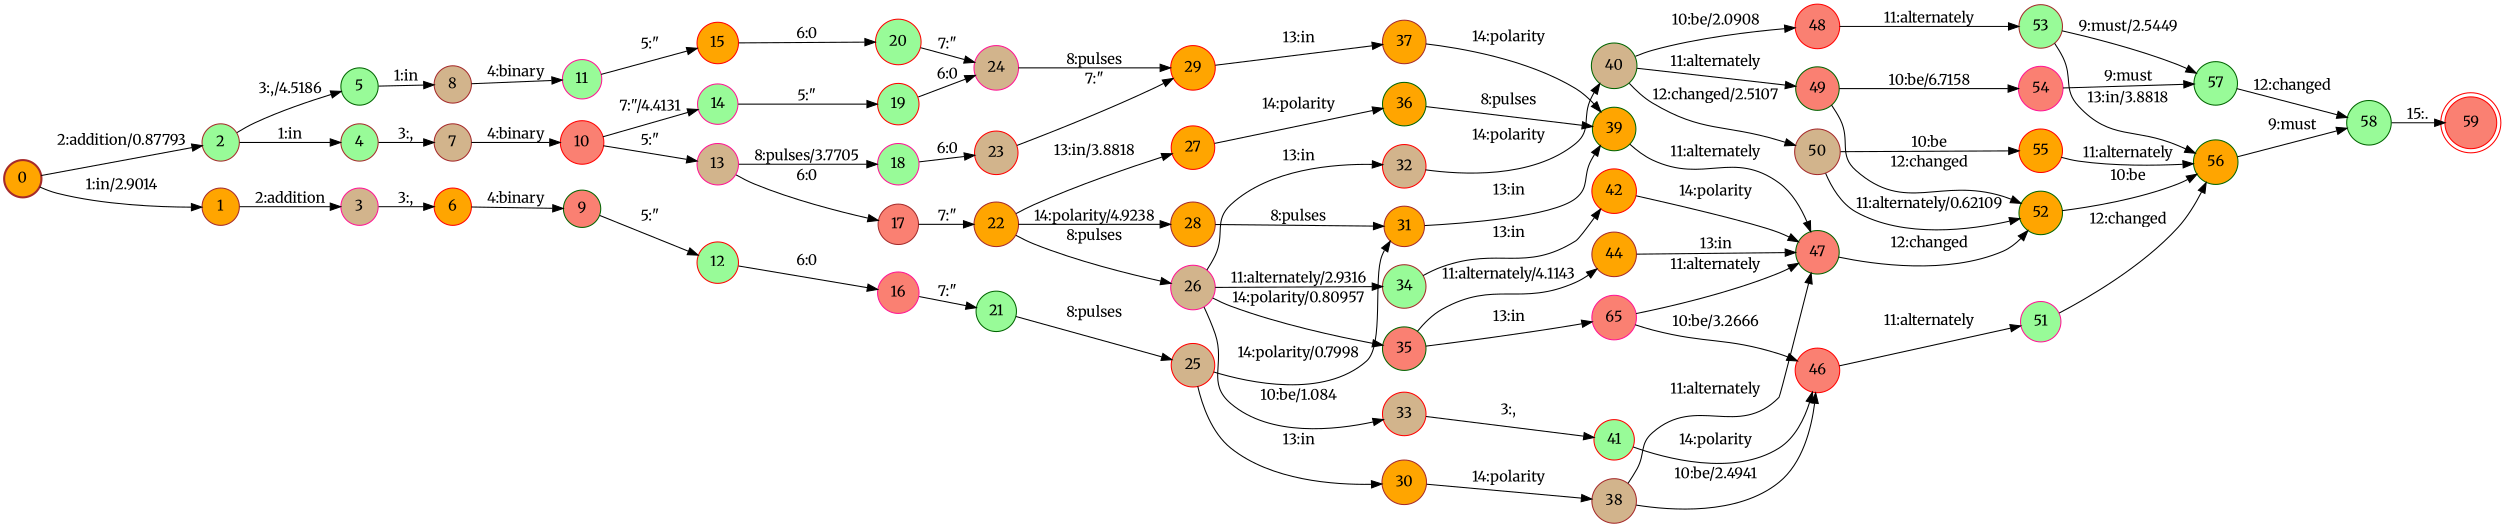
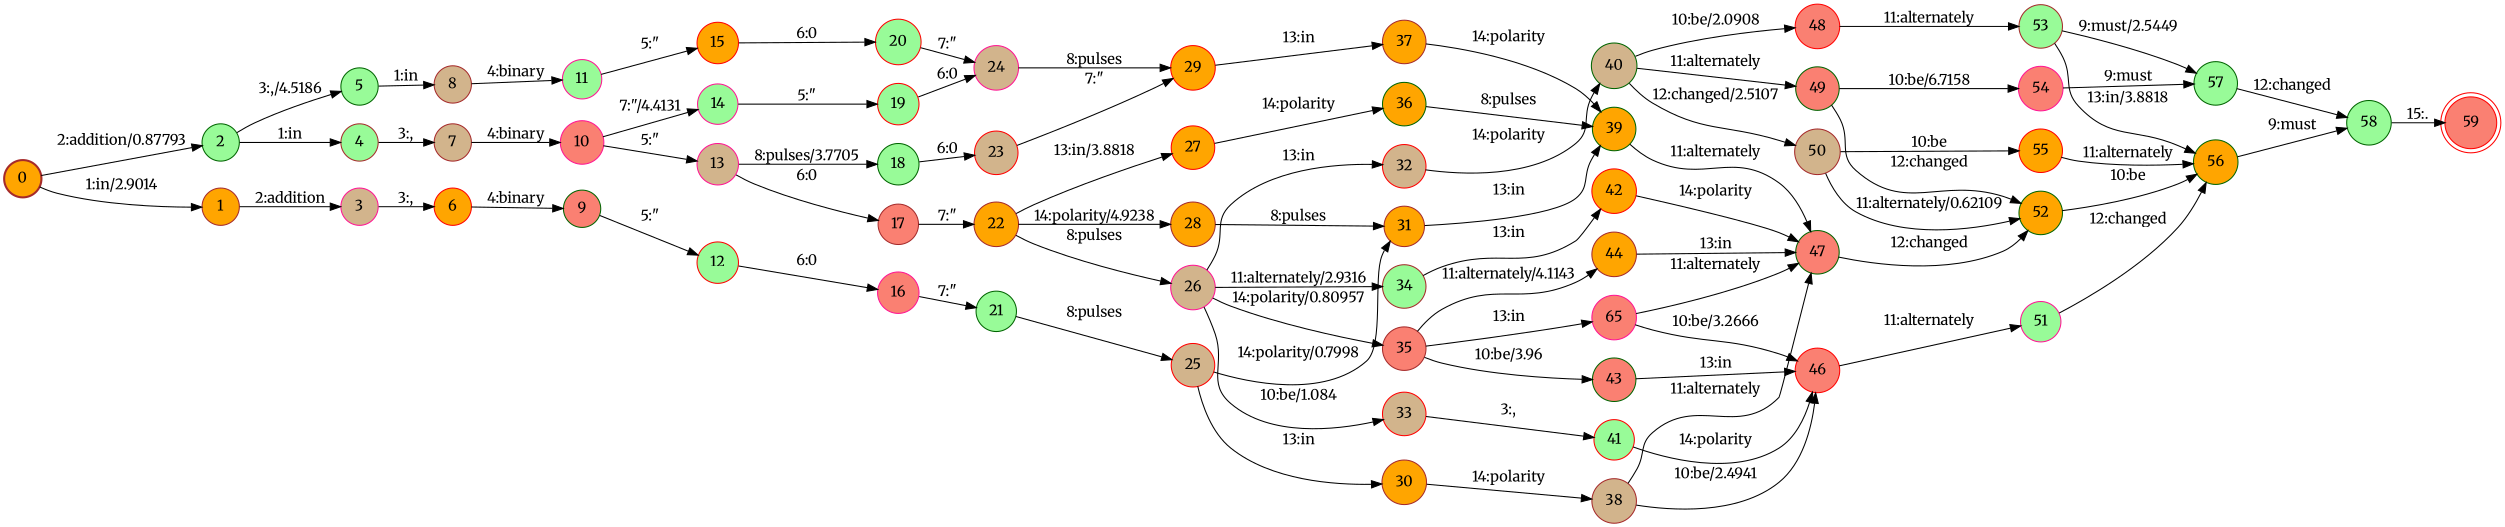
(221, 142) -> (221, 142)
(582, 142) -> (582, 142)
(898, 164) -> (898, 164)
(1404, 349) -> (1404, 349)
none -> (1614, 380)
